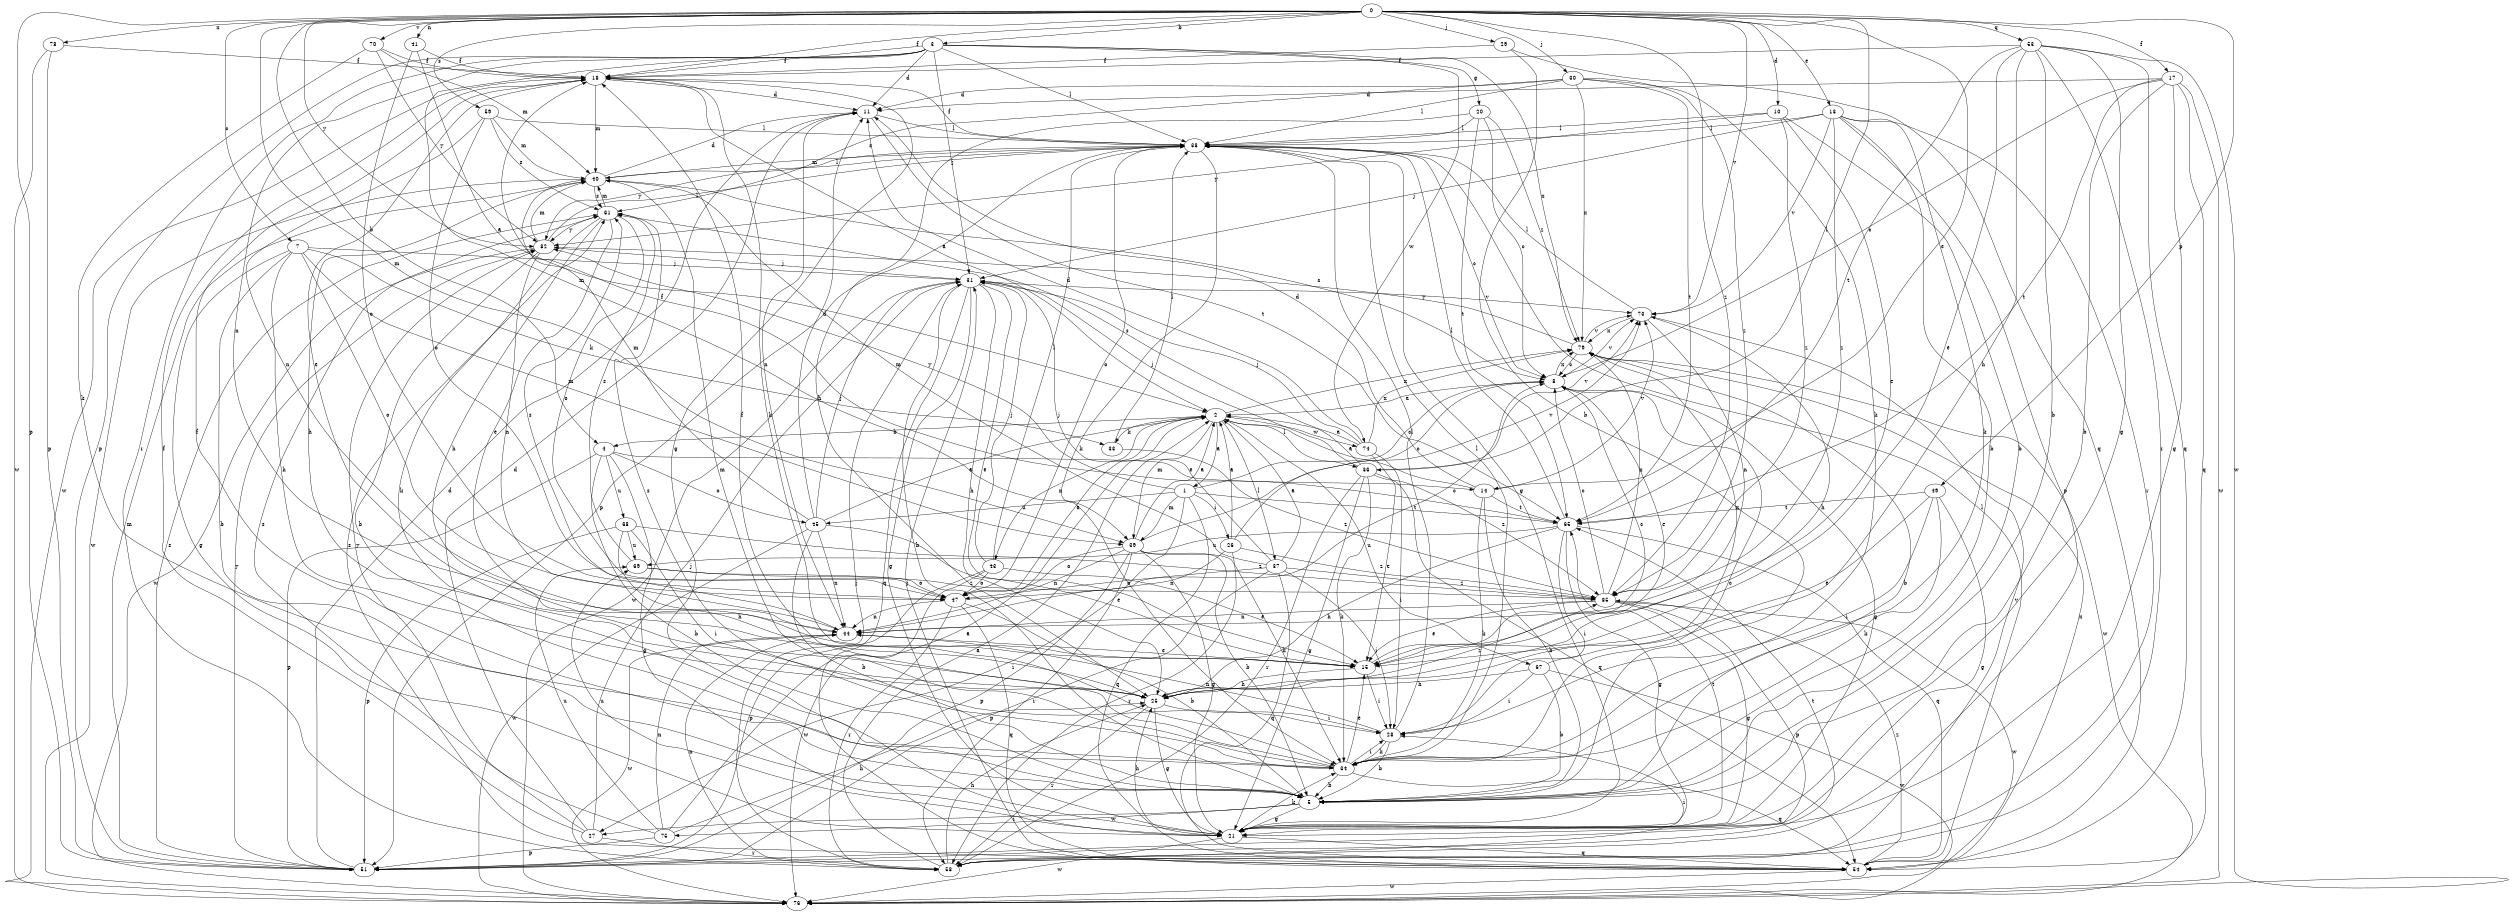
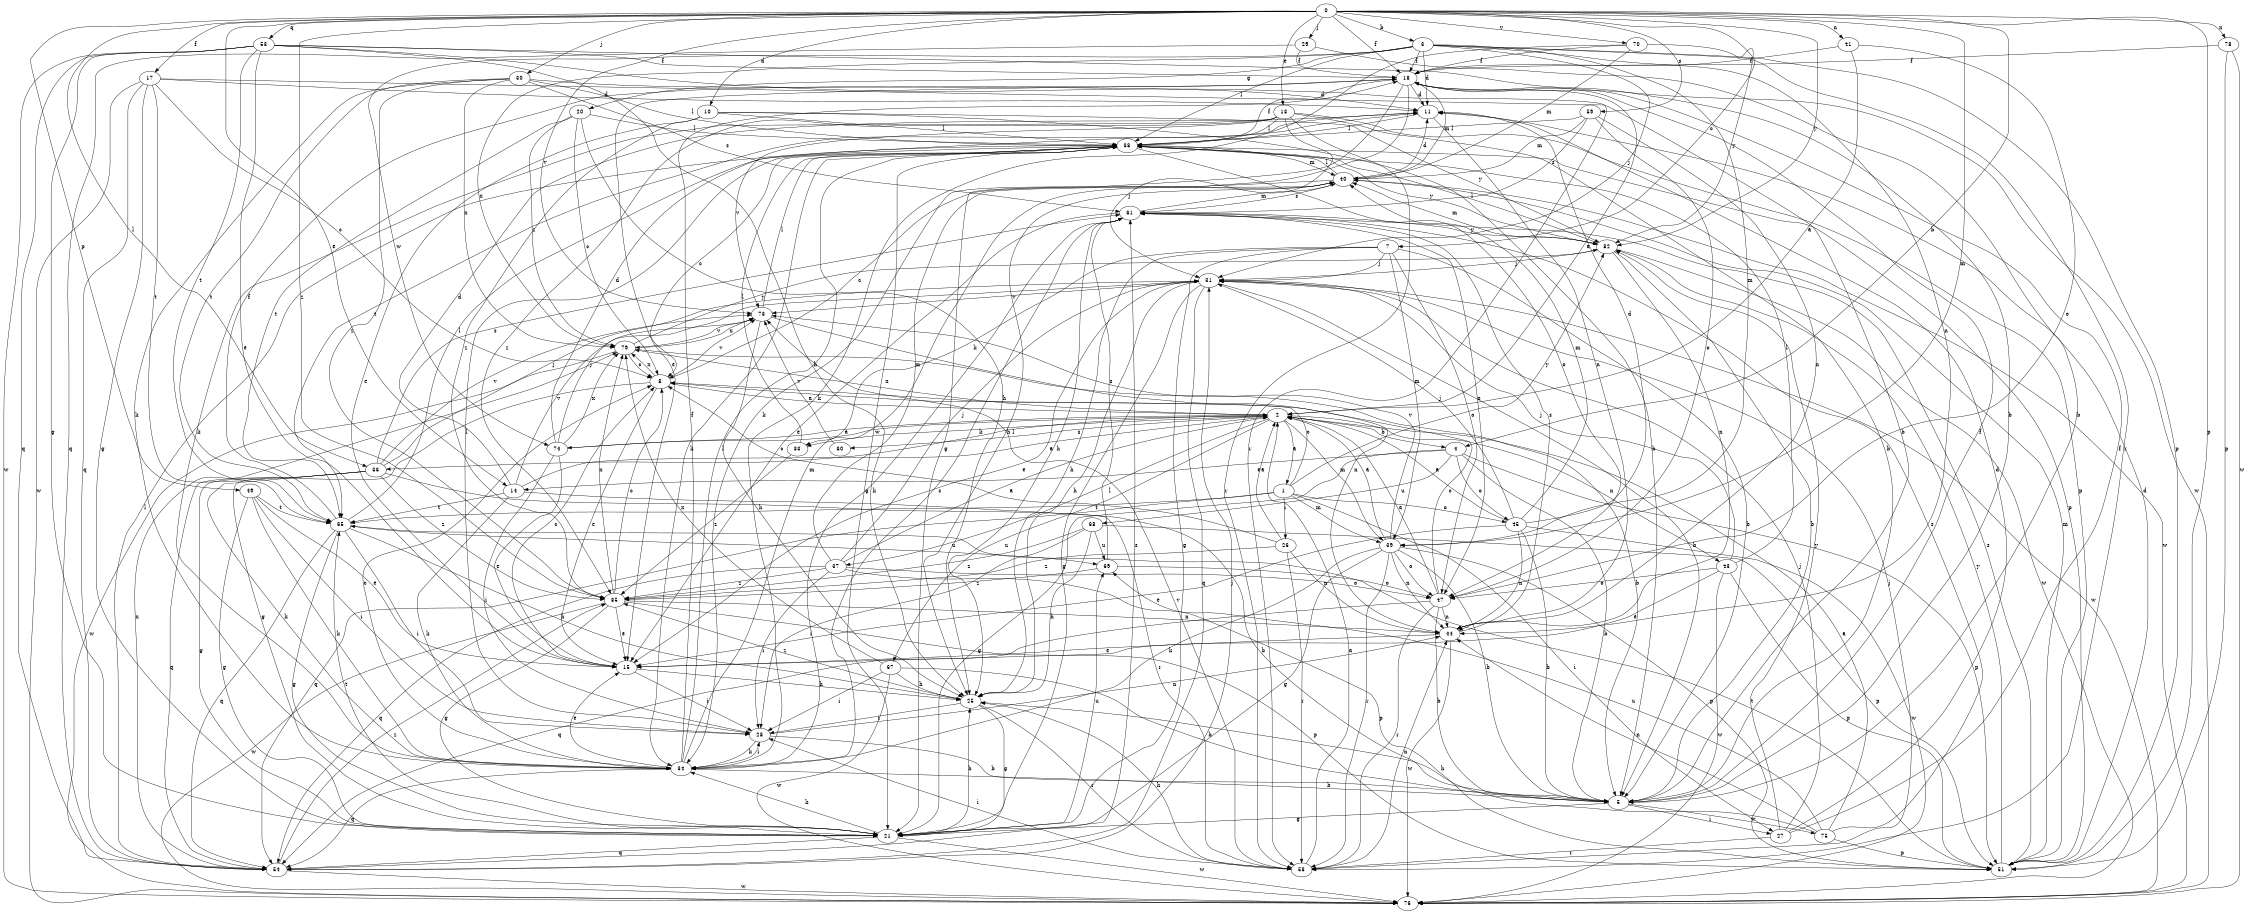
none -> (840, 449)
(1024, 508) -> (1446, 508)
